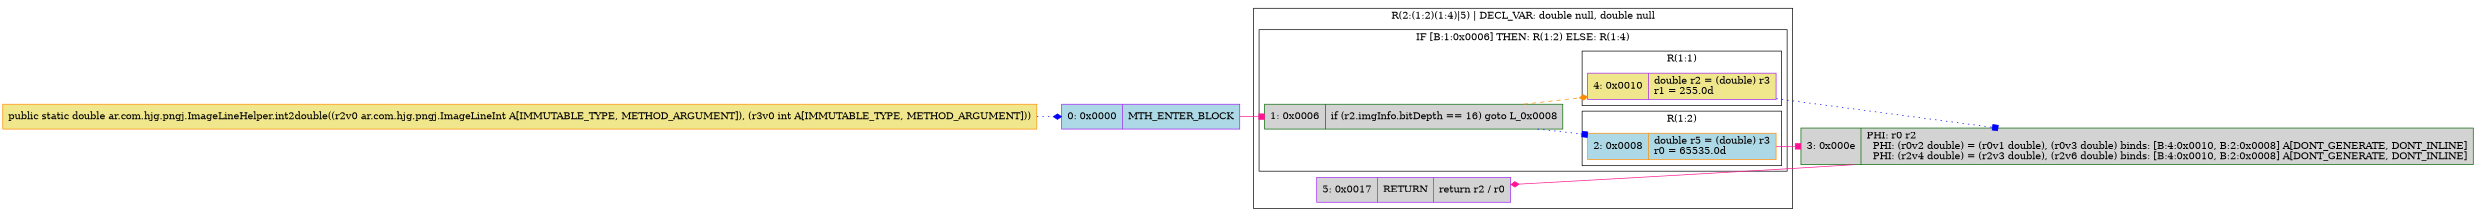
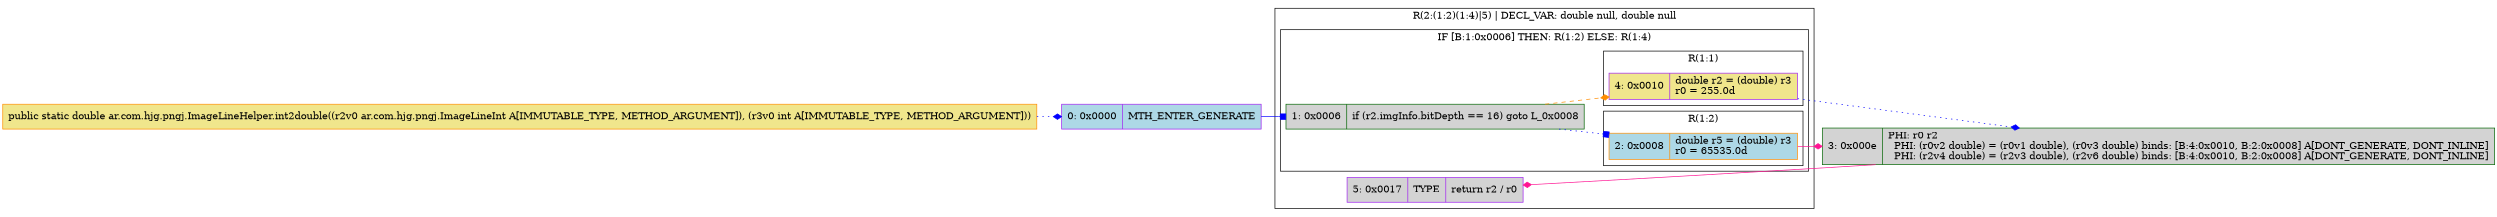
(1684, 91) -> (1705, 91)
(1884, 113) -> (1904, 113)
(1181, 116) -> (1192, 116)
(1249, 117) -> (1270, 117)
(1785, 146) -> (1806, 146)
(1405, 189) -> (1427, 189)
